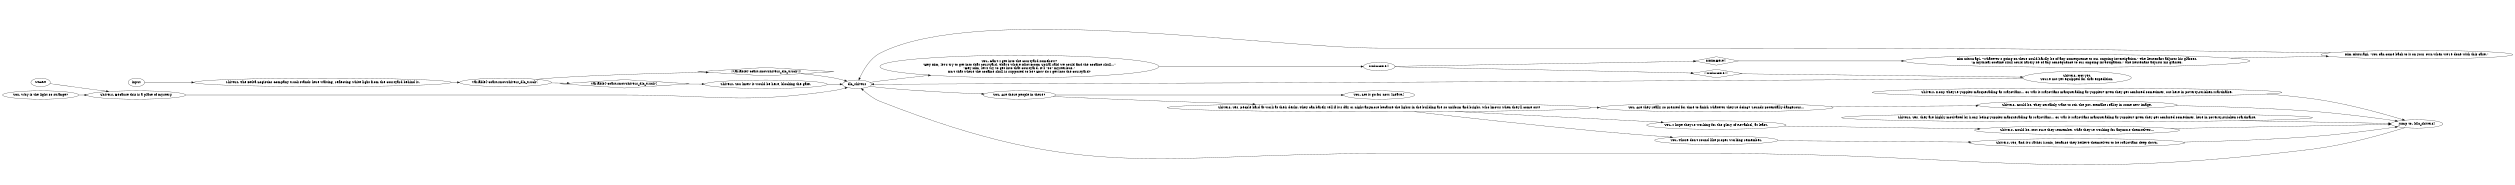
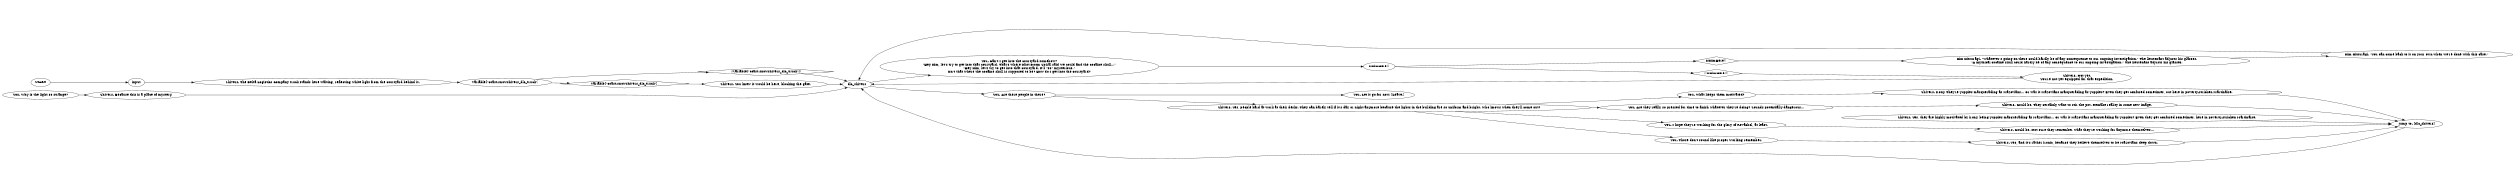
(78, 88) -> (88, 82)
none -> (1716, 95)
